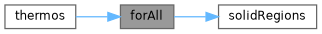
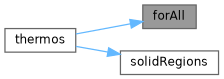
(190, 17) -> (92, 49)
